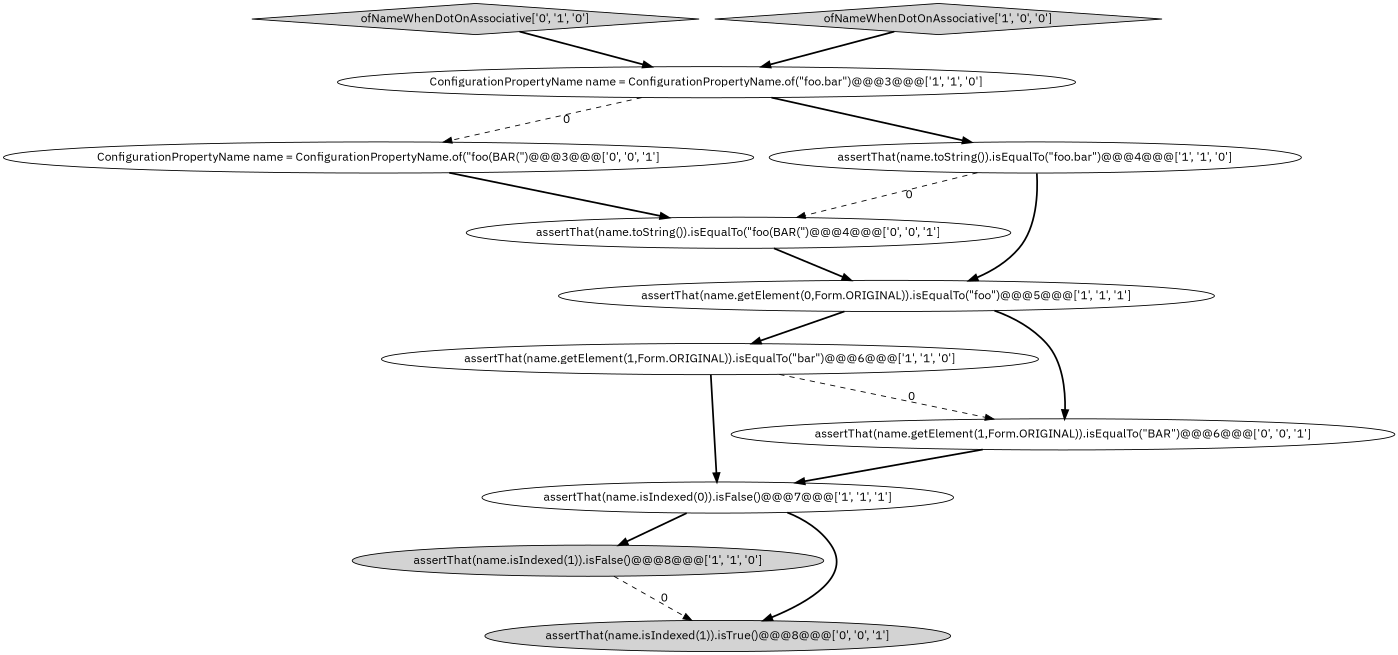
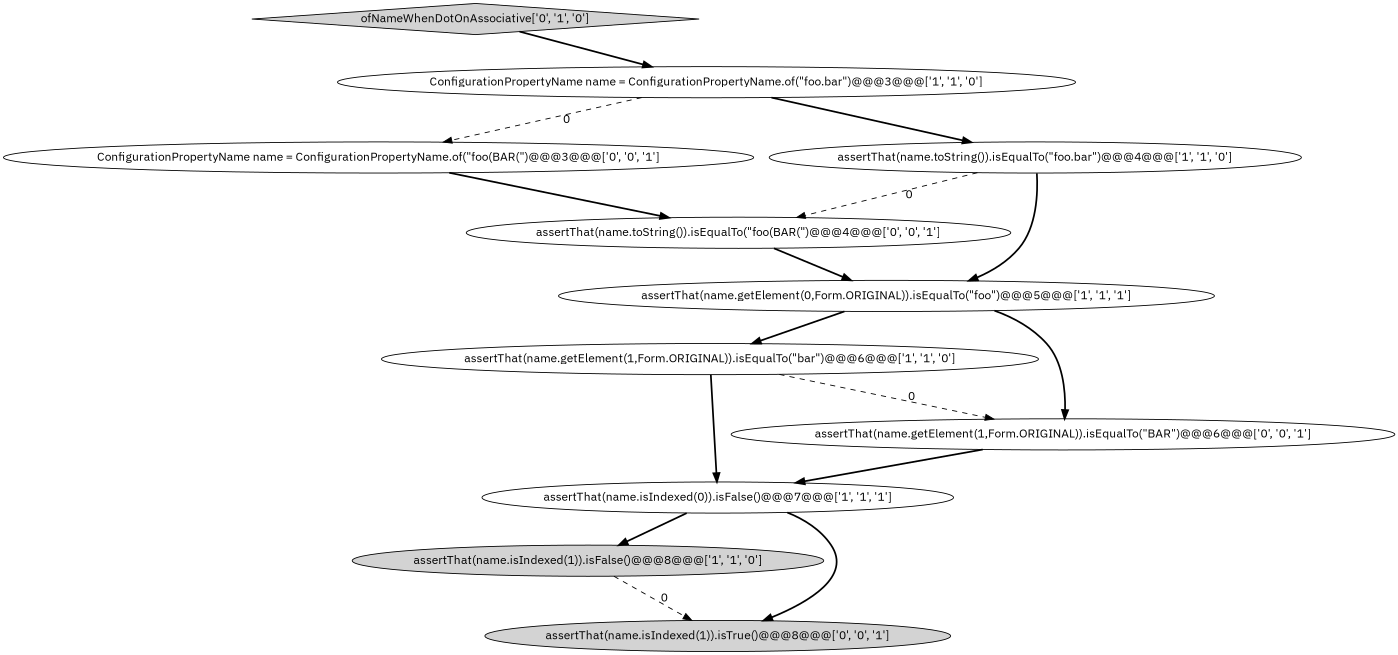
(938, 19) -> none
